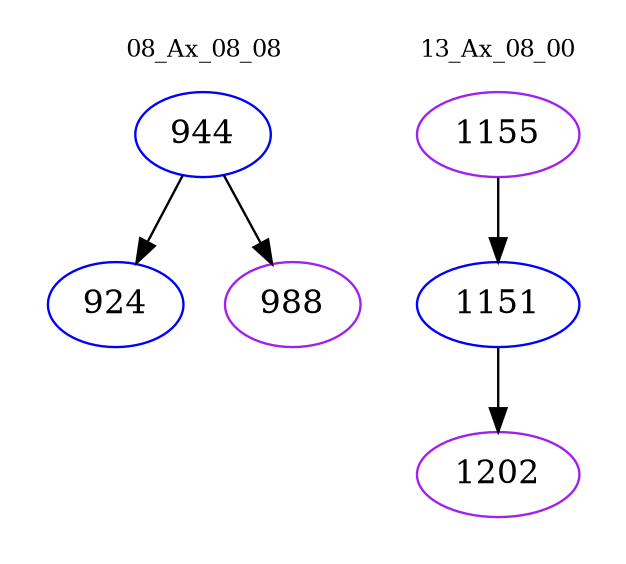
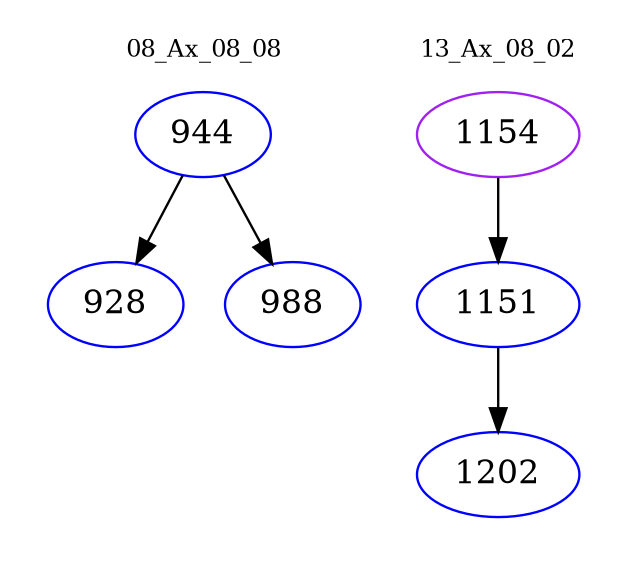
(498, 51) -> (498, 51)
(498, 135) -> (498, 135)
(116, 305) -> (116, 305)
(293, 305) -> (293, 305)
(498, 475) -> (498, 475)
